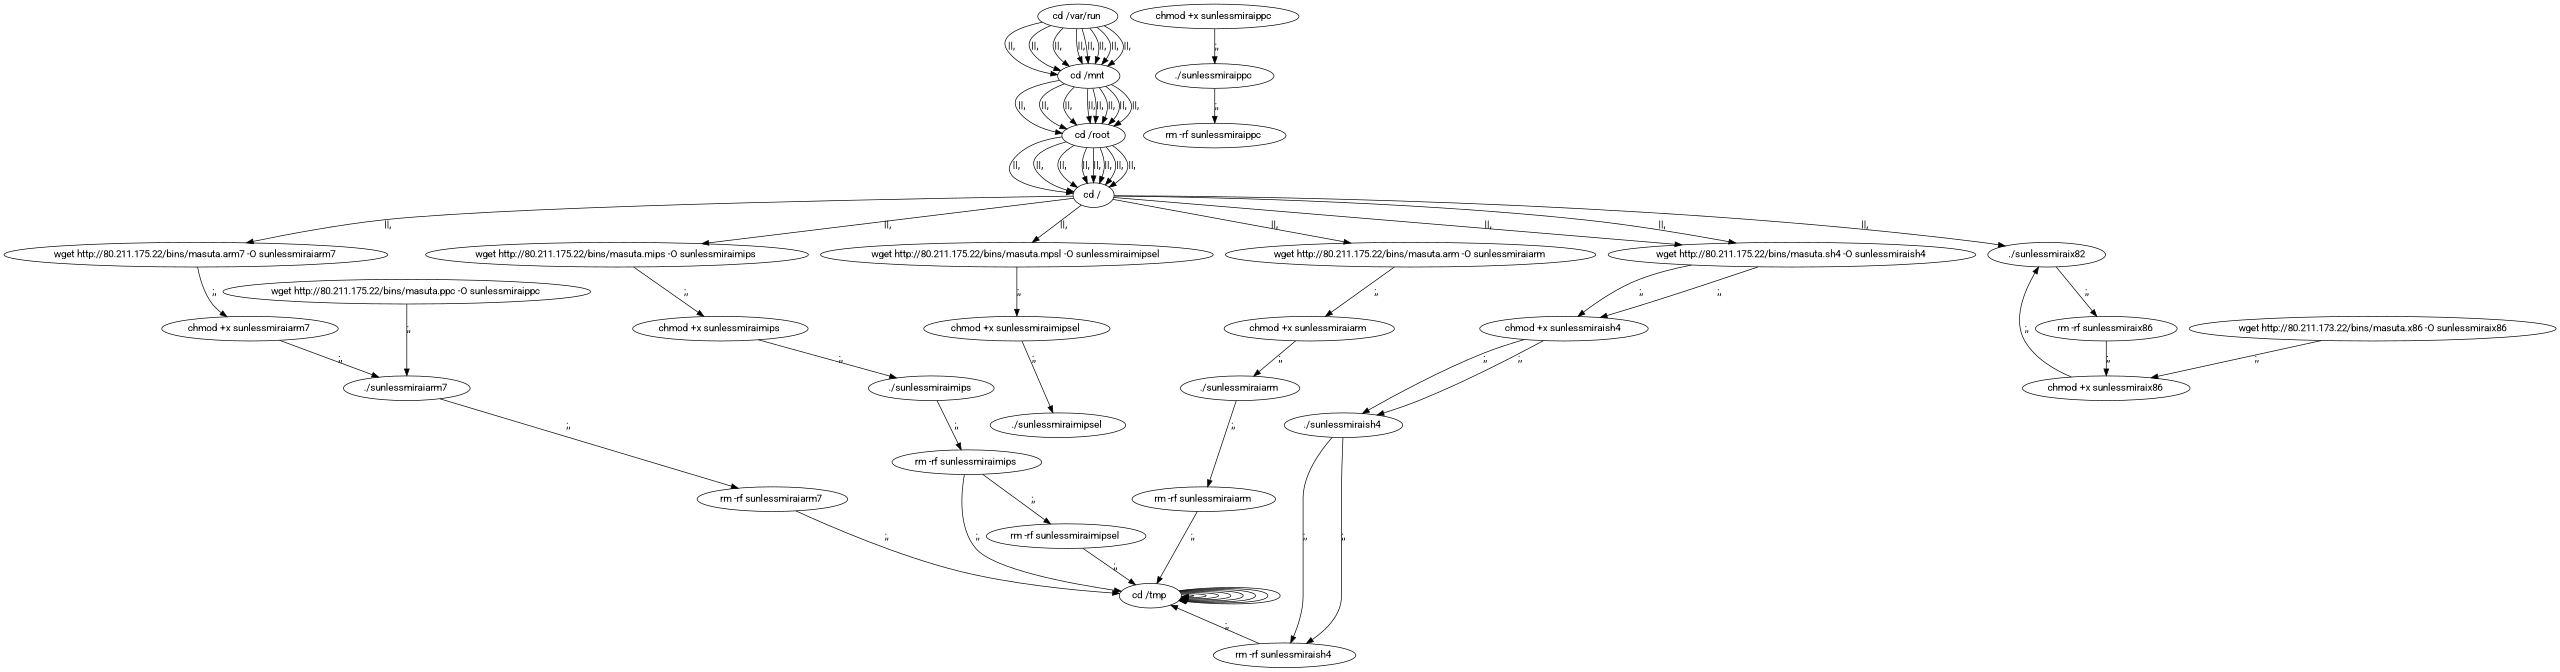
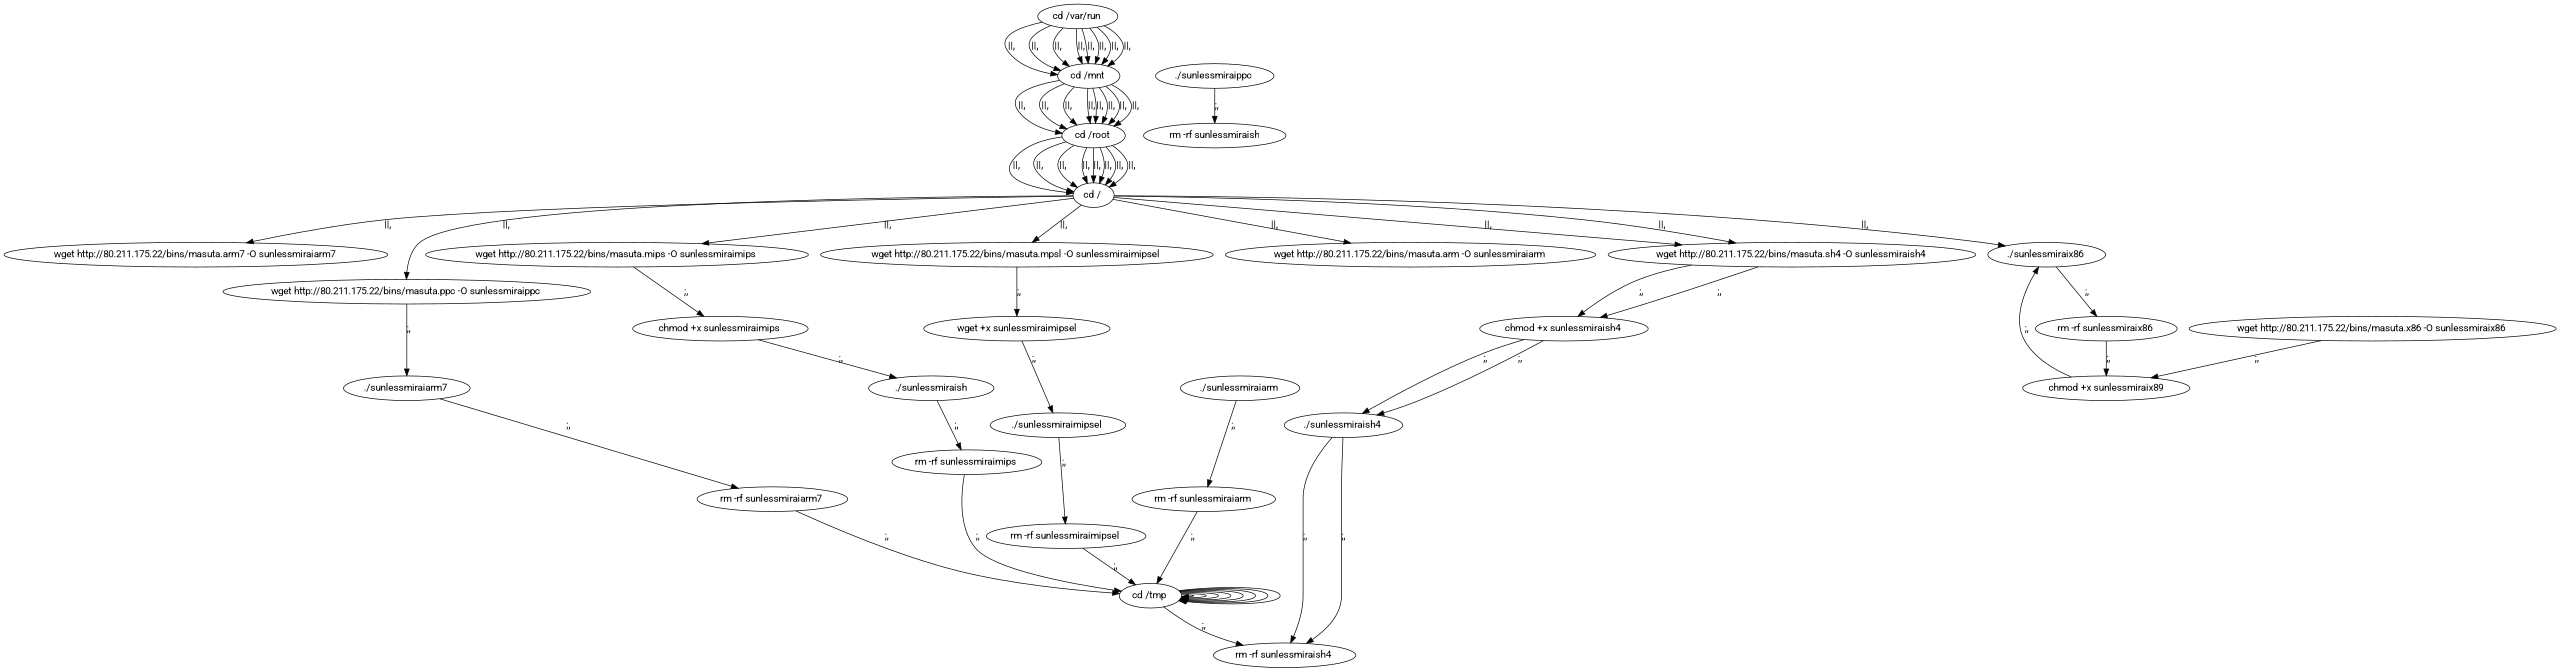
(1215, 16) -> none
(1215, 136) -> (1215, 136)
none -> (573, 213)
(2047, 255) -> (2047, 255)
(250, 329) -> none
(1017, 329) -> (1017, 329)
(1309, 329) -> none
(2373, 329) -> (2373, 329)
(931, 388) -> (931, 388)
(2106, 388) -> (2106, 388)
(1014, 497) -> (1062, 477)
(1218, 626) -> (1198, 629)
